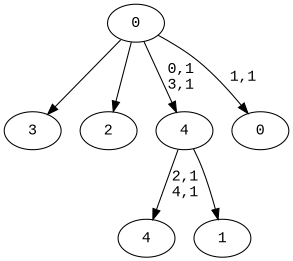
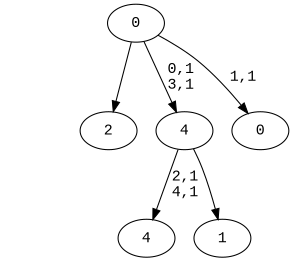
(33, 131) -> none
